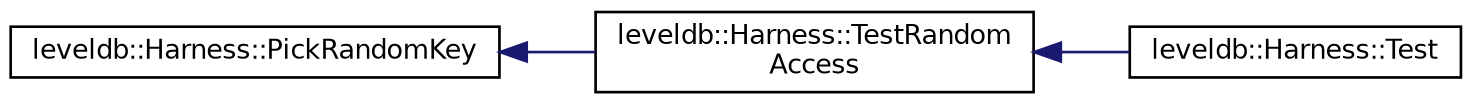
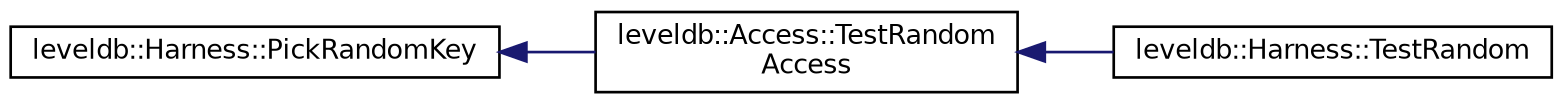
(815, 52) -> (807, 52)
(1295, 52) -> (1333, 52)
